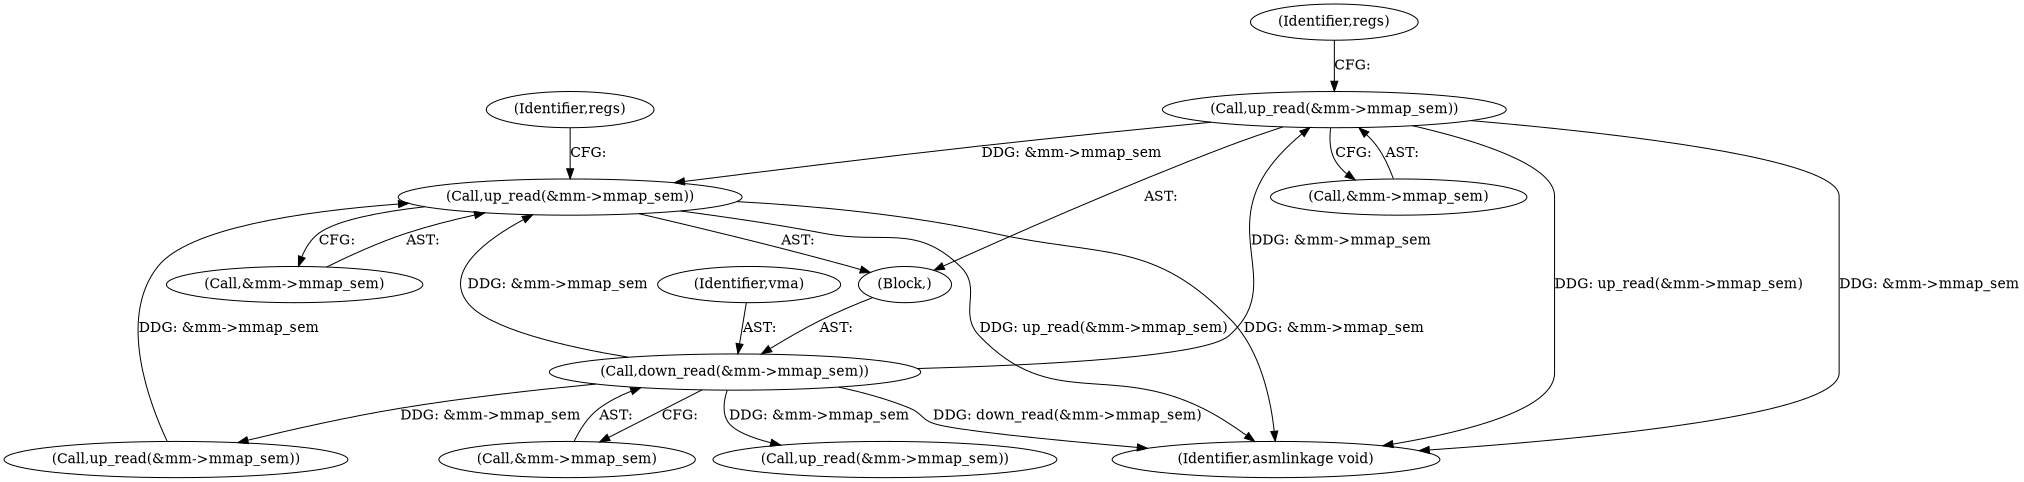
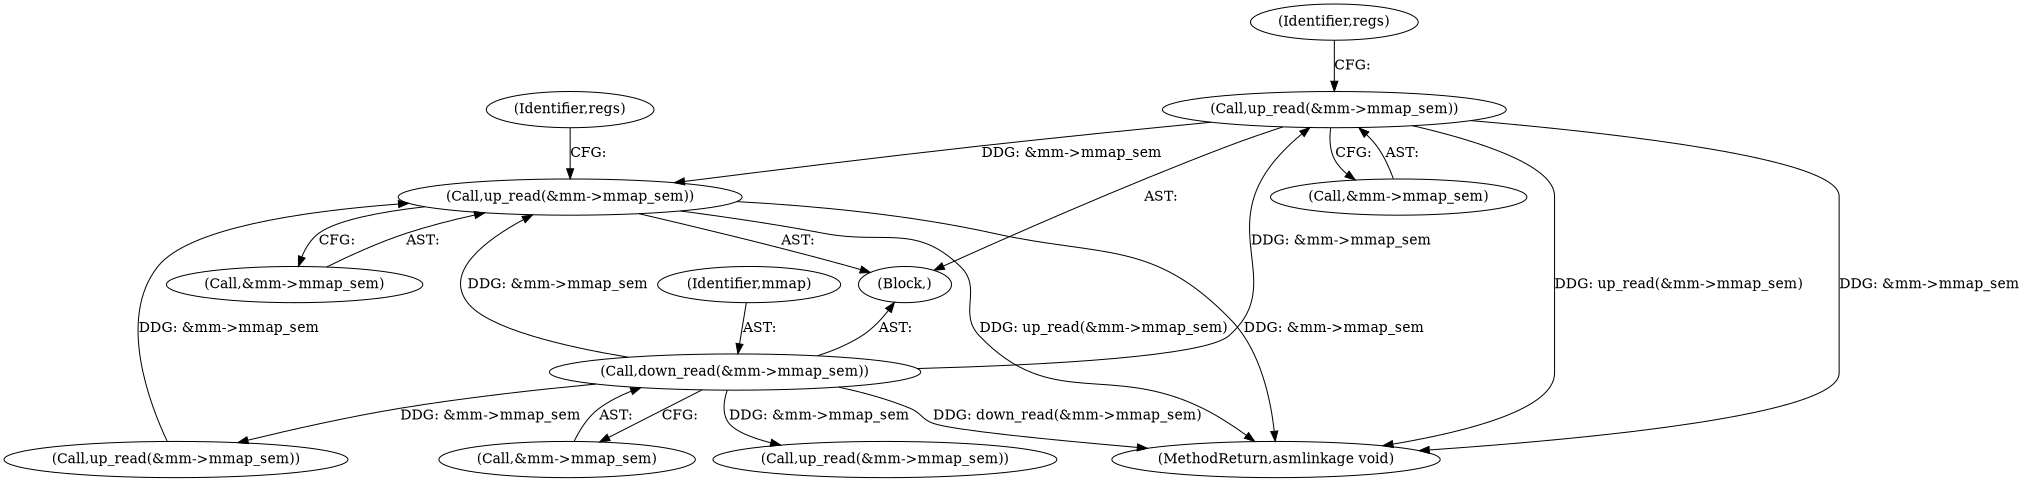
(749, 285) -> (749, 285)
(820, 320) -> (857, 339)
(1276, 460) -> (1276, 460)
